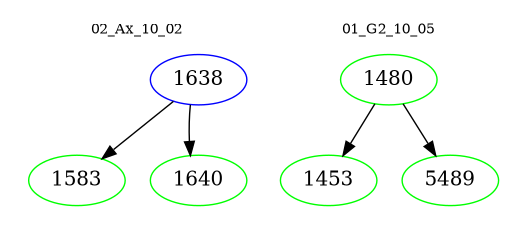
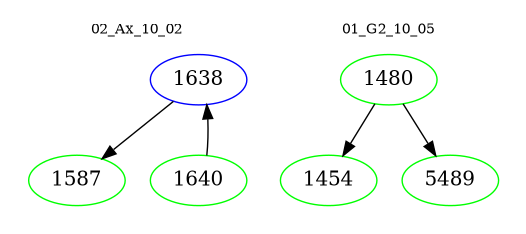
(189, 123) -> (208, 137)
(77, 180) -> (77, 180)
(329, 180) -> (329, 180)
